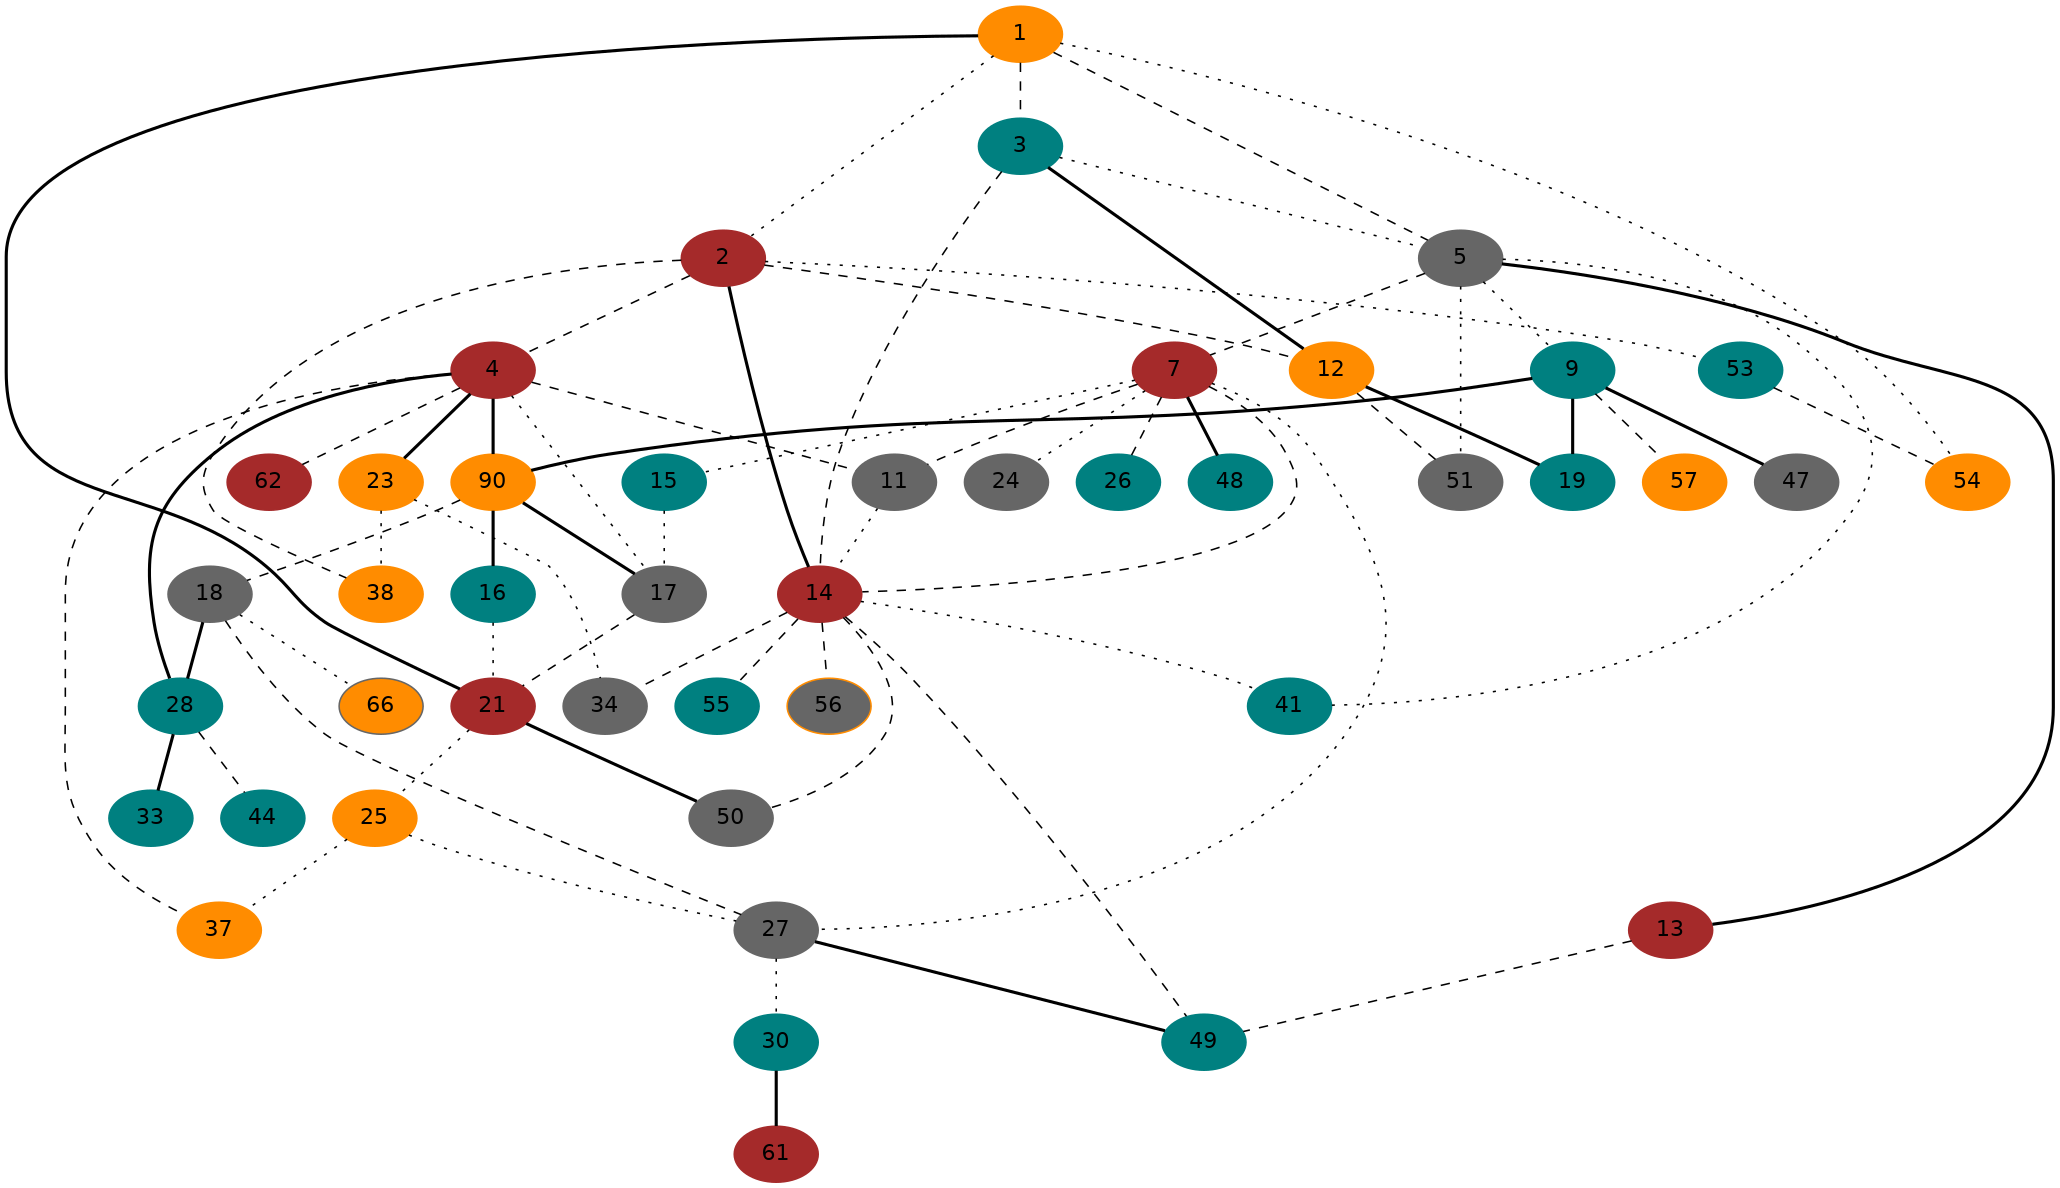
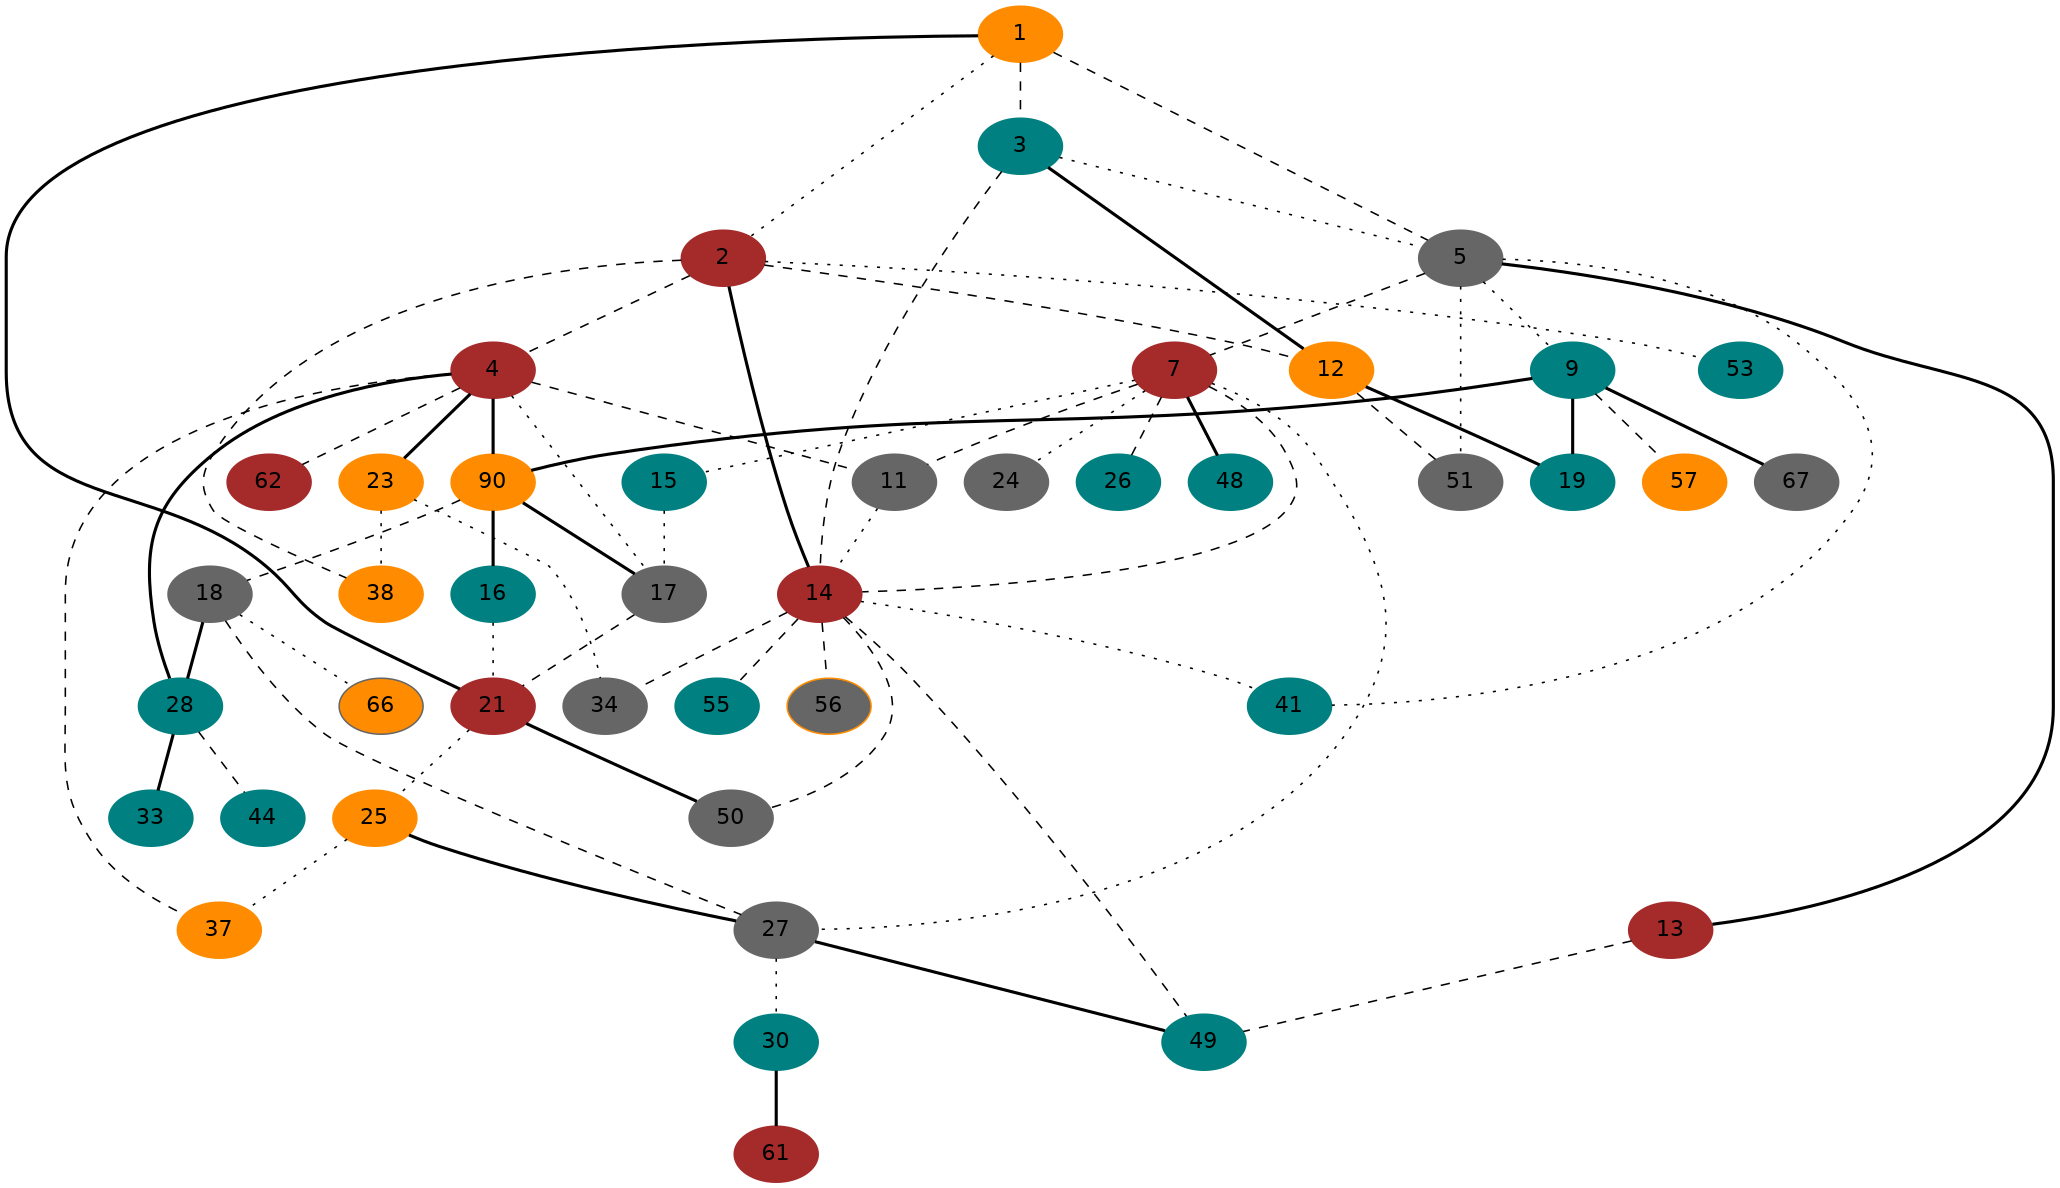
(1797, 482) -> (1797, 482)
(1968, 482) -> none
(571, 884) -> (571, 884)
